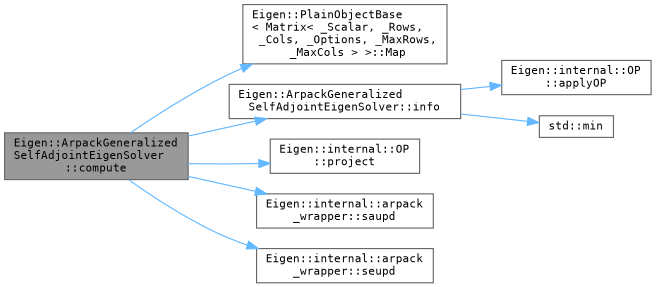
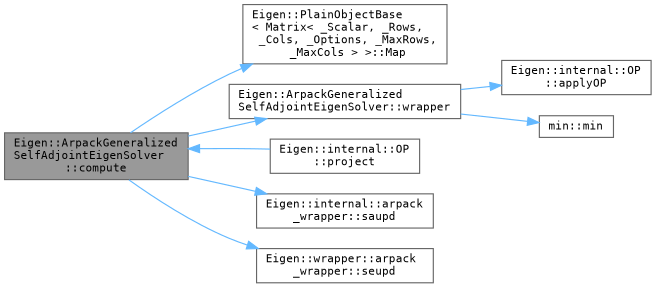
(345, 101) -> (345, 101)
(576, 127) -> (576, 127)
(223, 164) -> (235, 149)
(345, 266) -> (345, 266)
